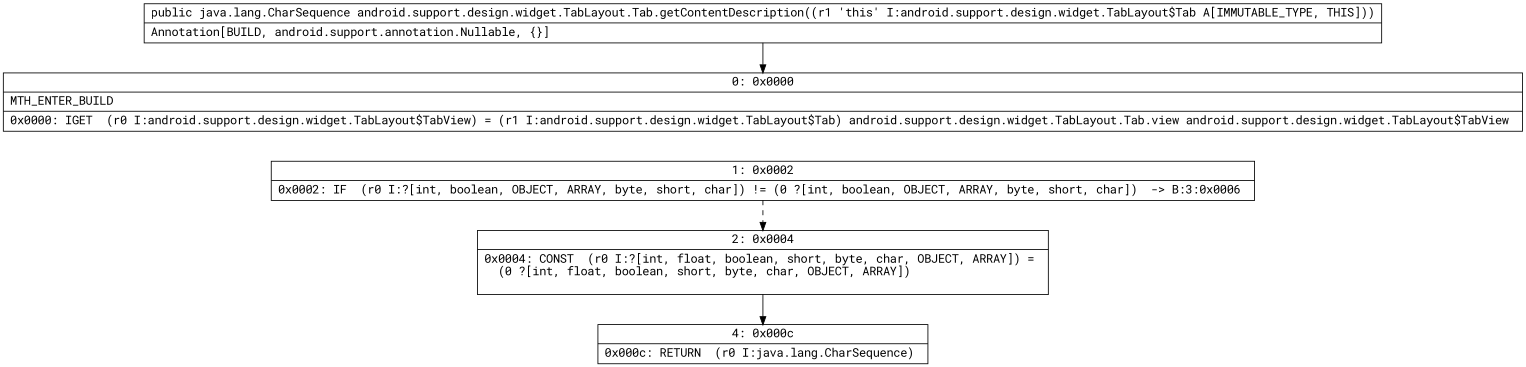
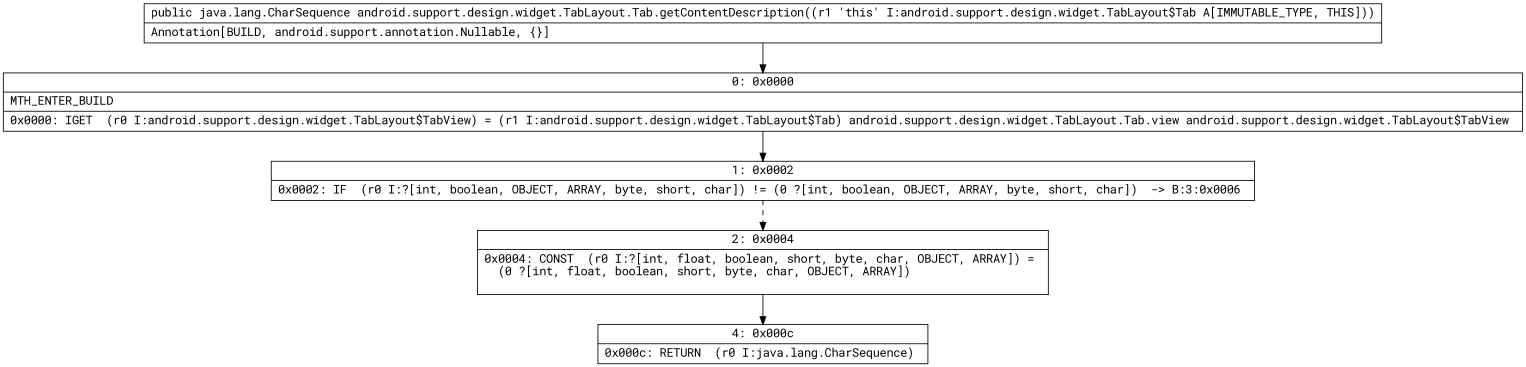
none -> (763, 142)
